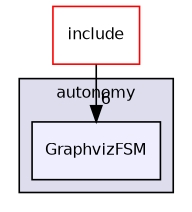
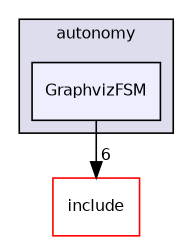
(96, 88) -> (96, 143)
